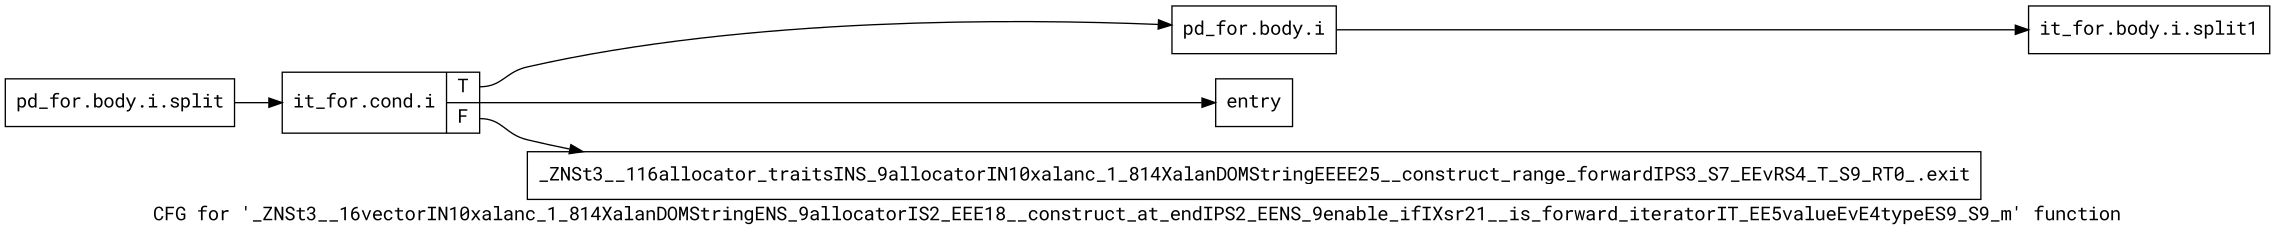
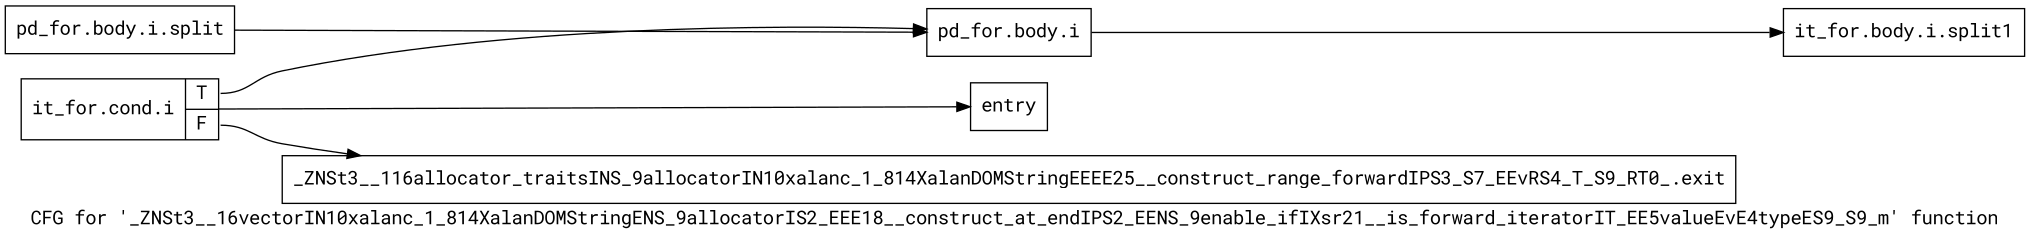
(252, 103) -> (506, 31)
